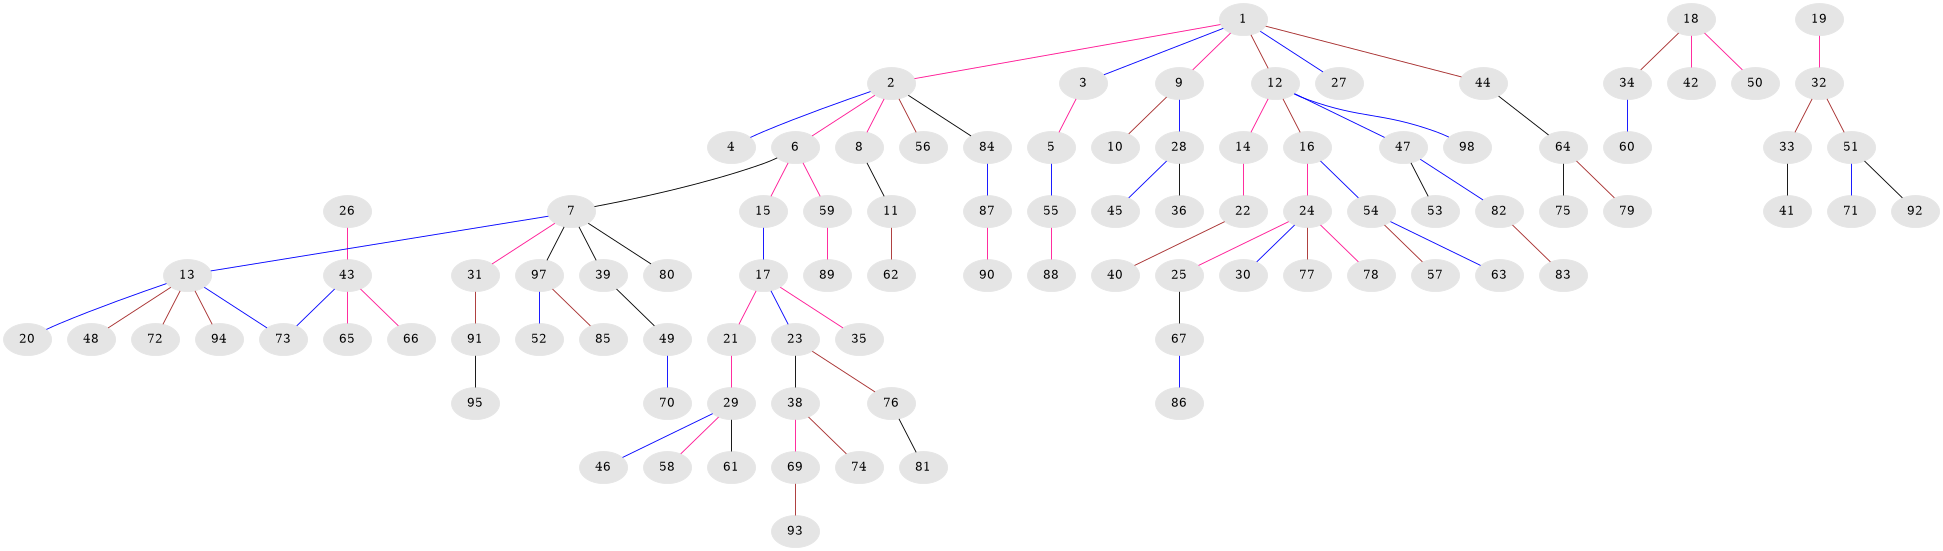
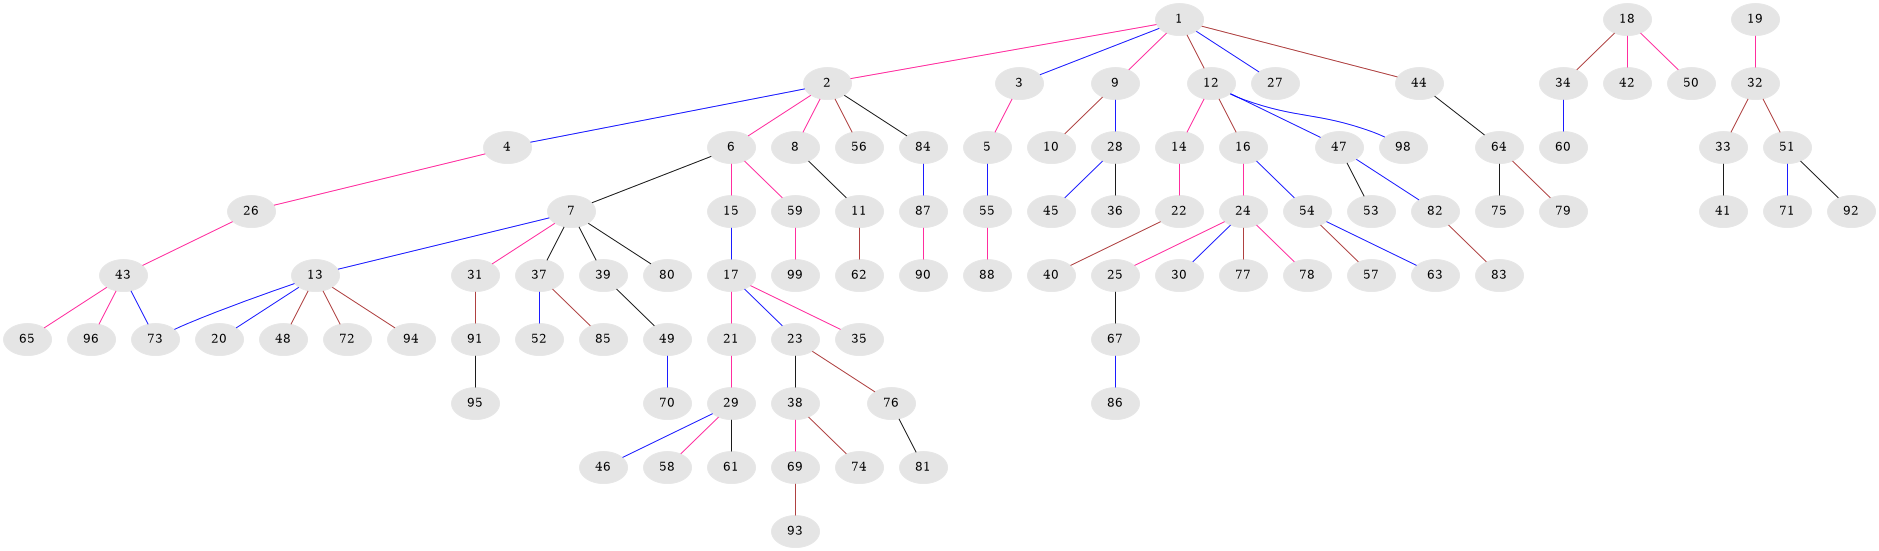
none -> (380, 180)
(540, 276) -> (540, 276)
(828, 276) -> (796, 276)
(412, 340) -> (92, 340)
